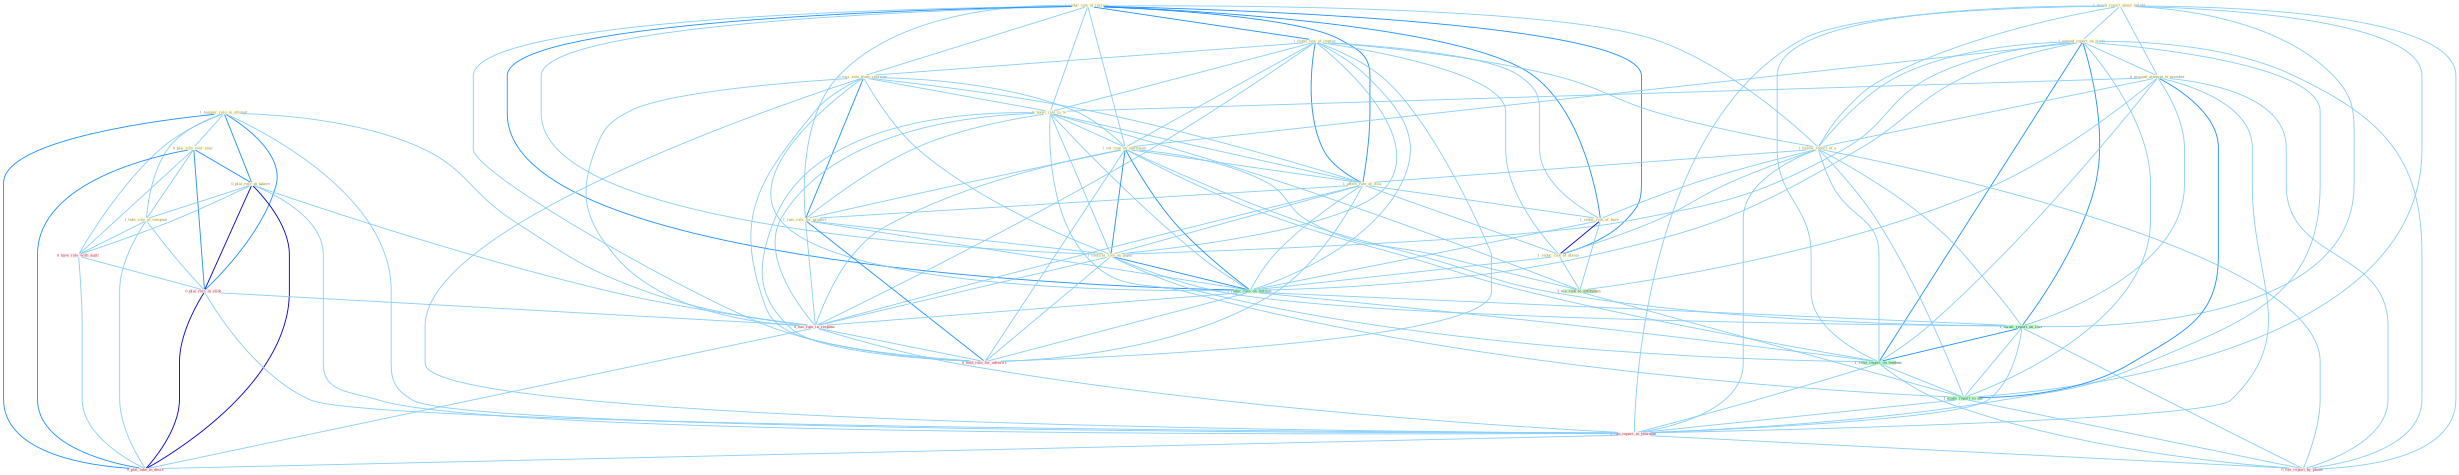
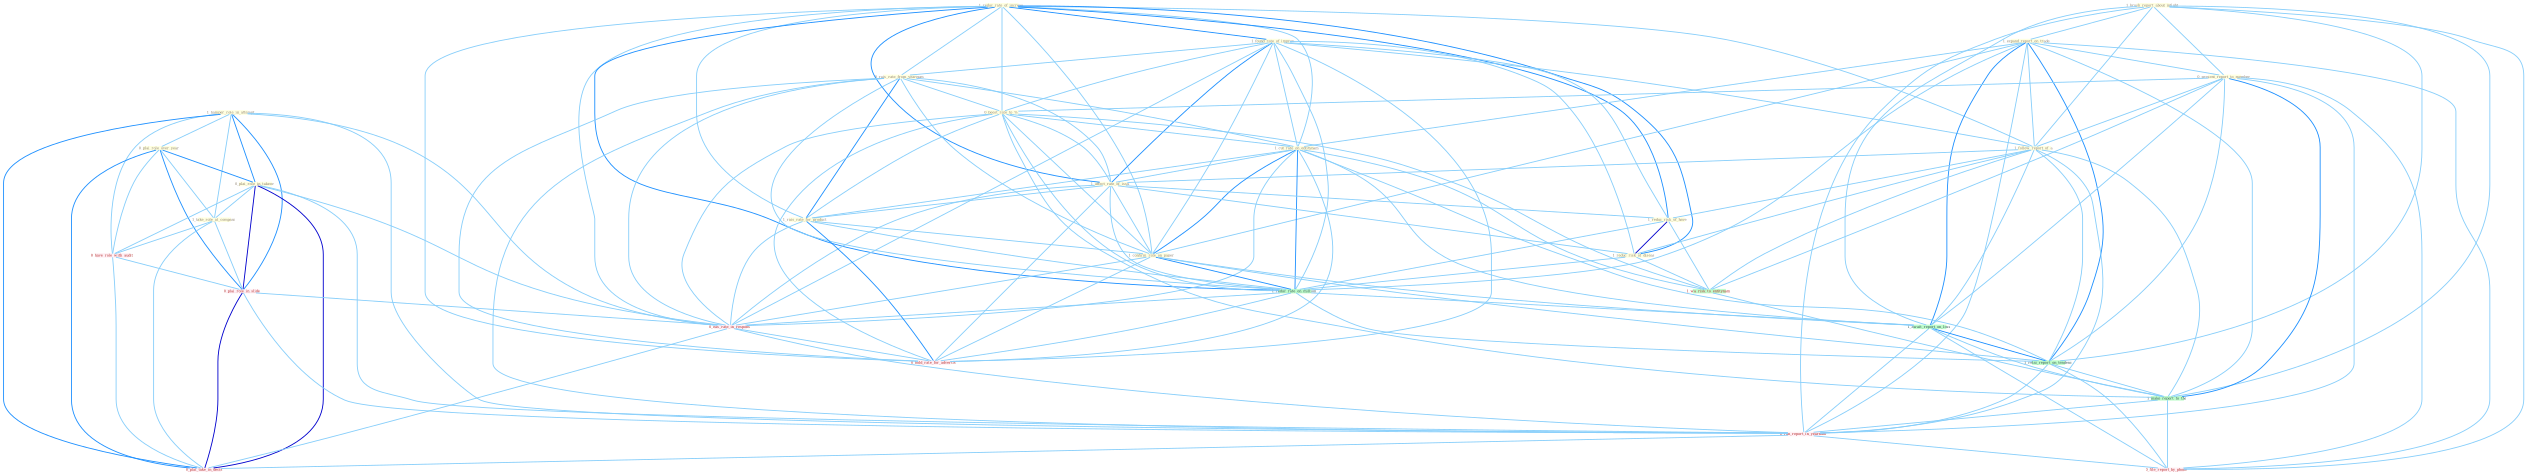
none -> (673, 36)
(2158, 77) -> (2225, 77)
(2129, 230) -> (1866, 208)
